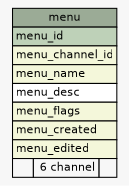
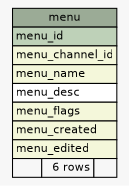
(68, 167) -> (71, 167)
